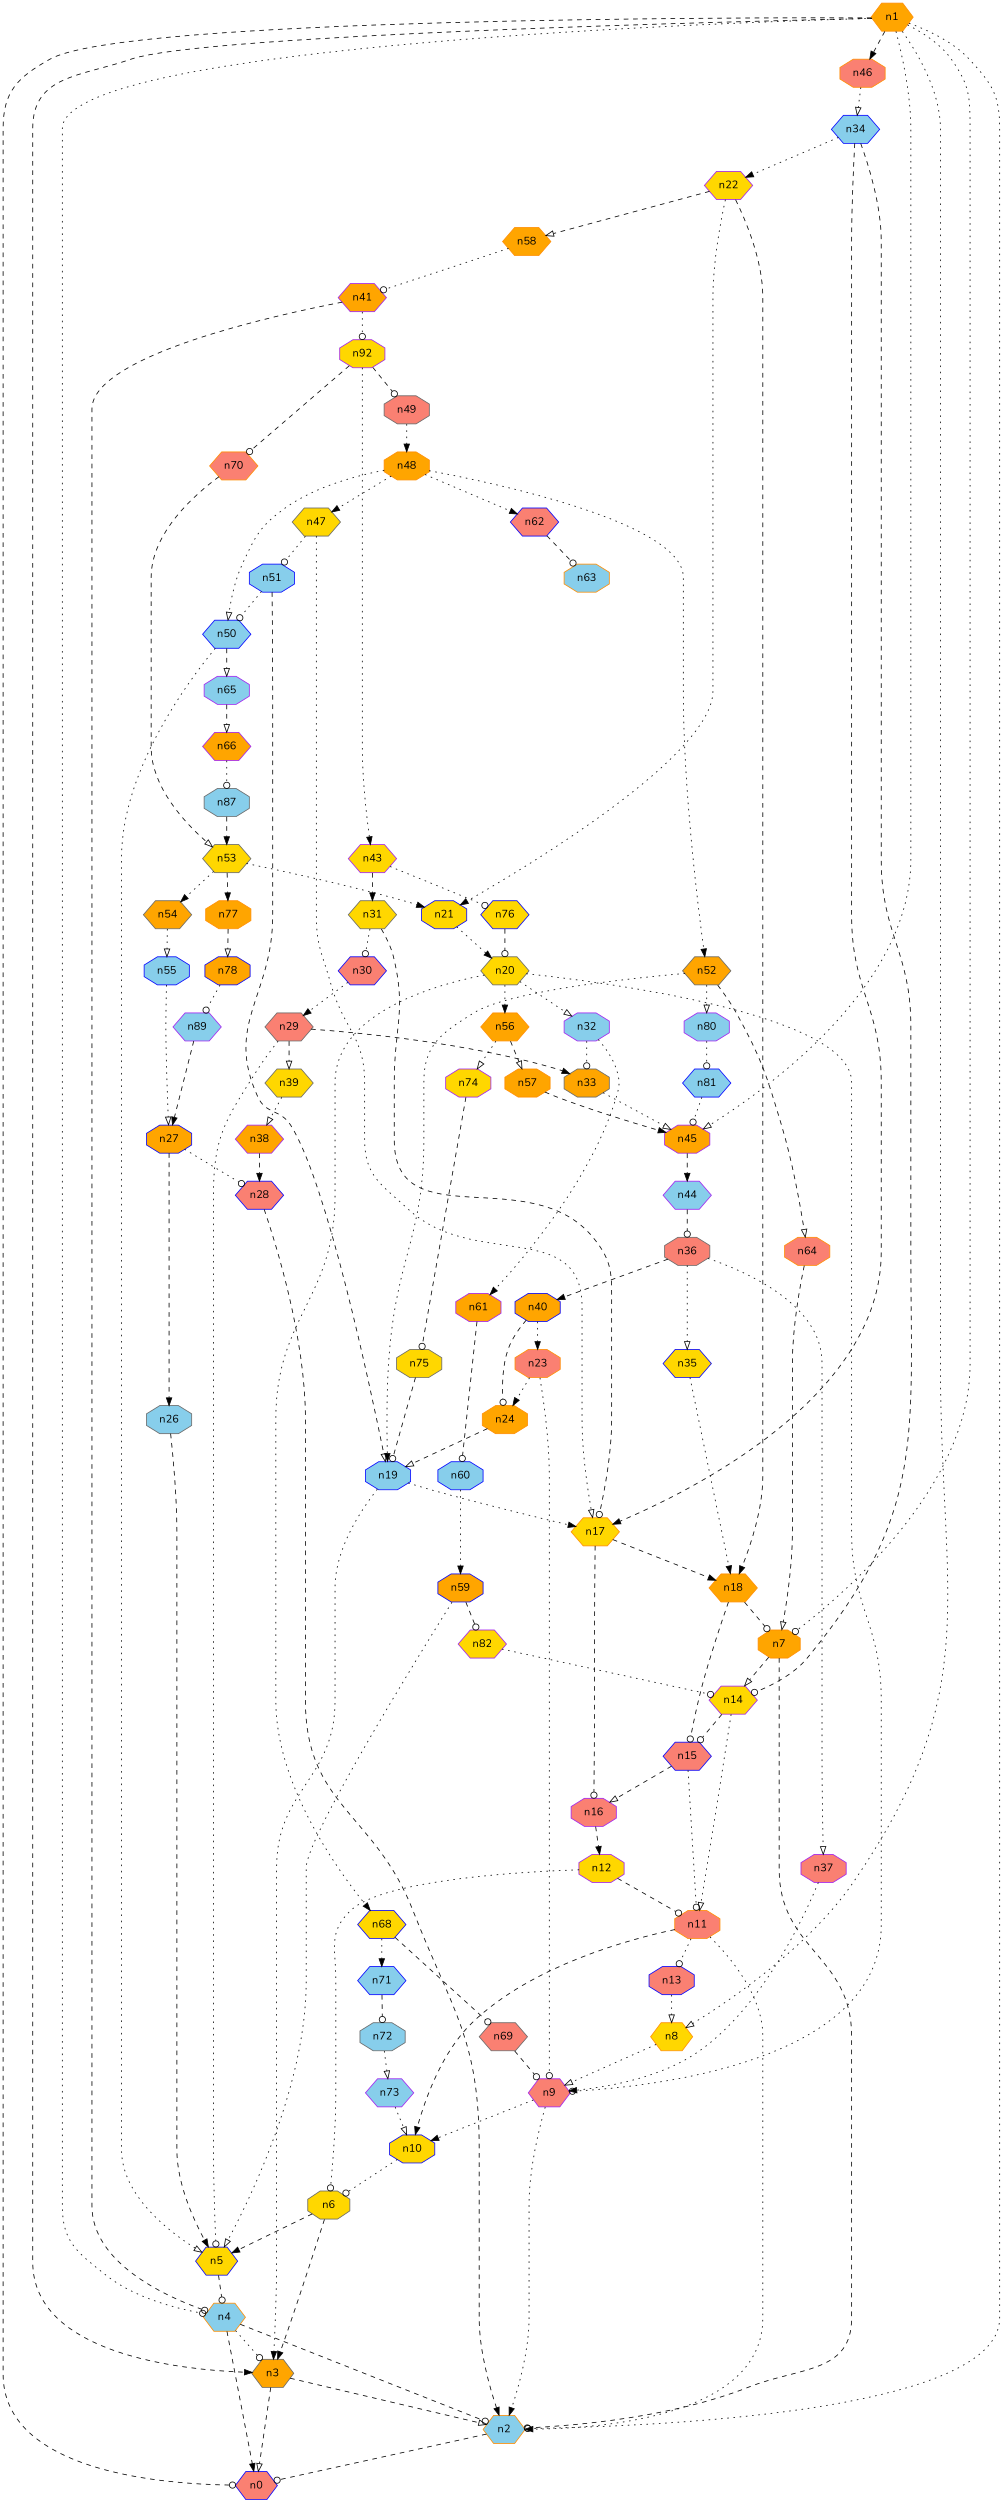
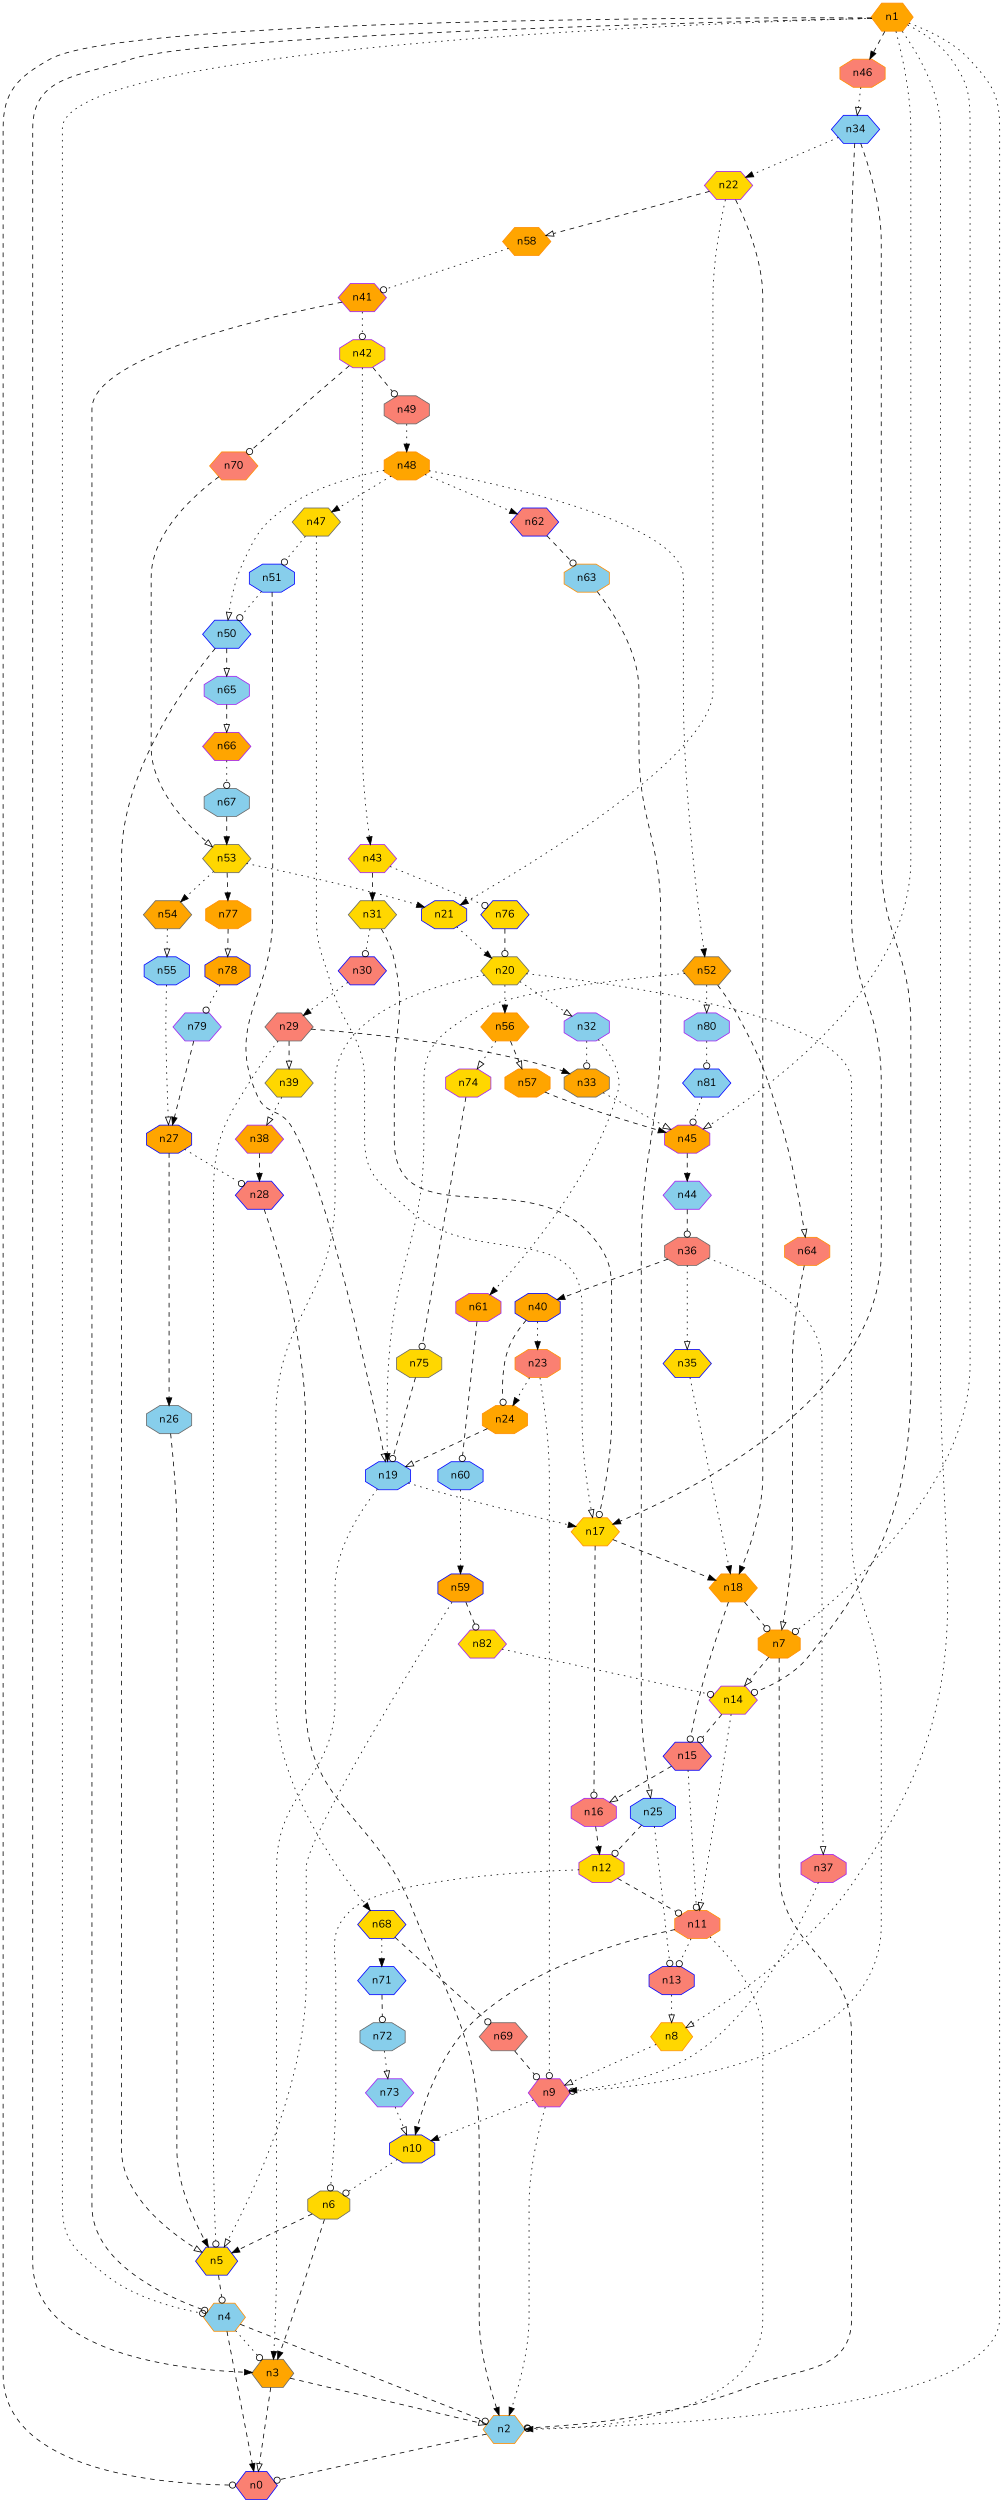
(362, 354) -> (362, 354)
(227, 803) -> (227, 803)
(197, 1027) -> (197, 1027)
(122, 1451) -> (122, 1451)
none -> (653, 1812)
